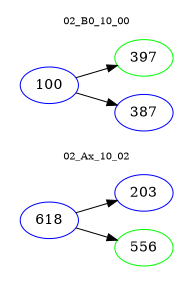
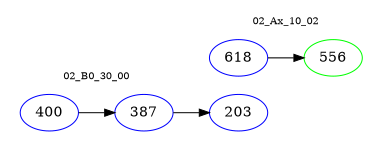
(97, 22) -> (97, 77)
(144, 58) -> none
(49, 85) -> (49, 113)
(92, 208) -> (187, 113)
